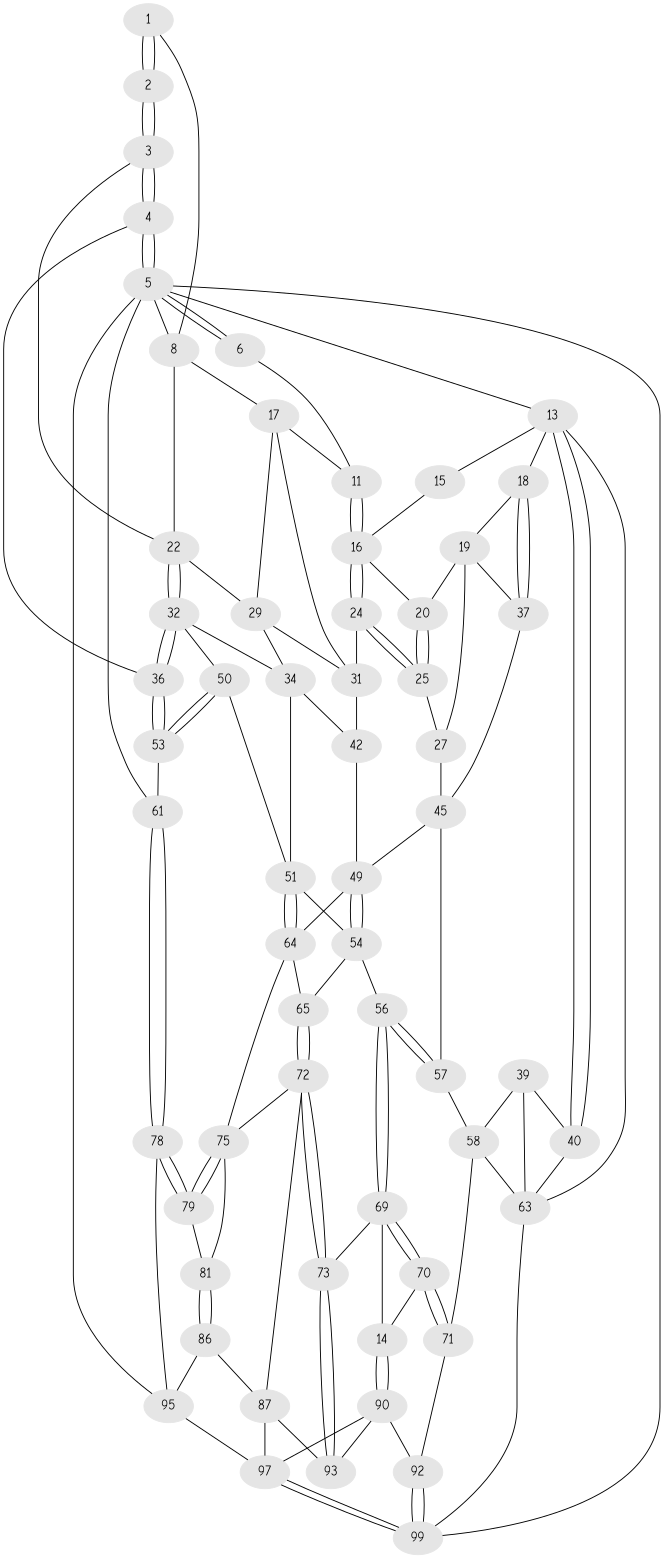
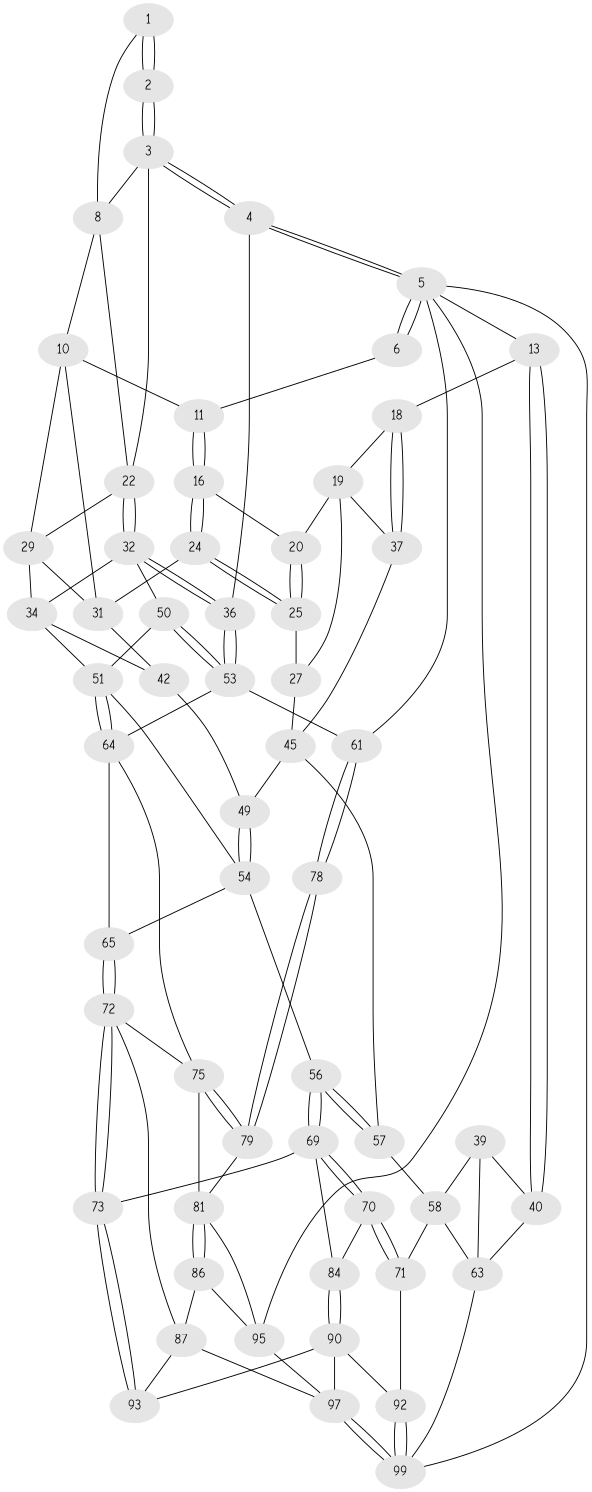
(161, 317) -> (123, 185)
(274, 416) -> (63, 350)
(440, 482) -> none
(625, 825) -> none
(328, 907) -> (170, 713)
(158, 1274) -> (238, 1271)
(382, 1340) -> (335, 1274)
